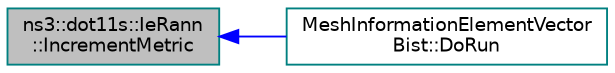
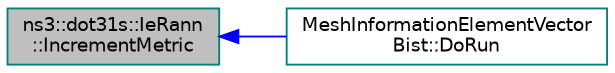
(113, 37) -> (113, 37)
